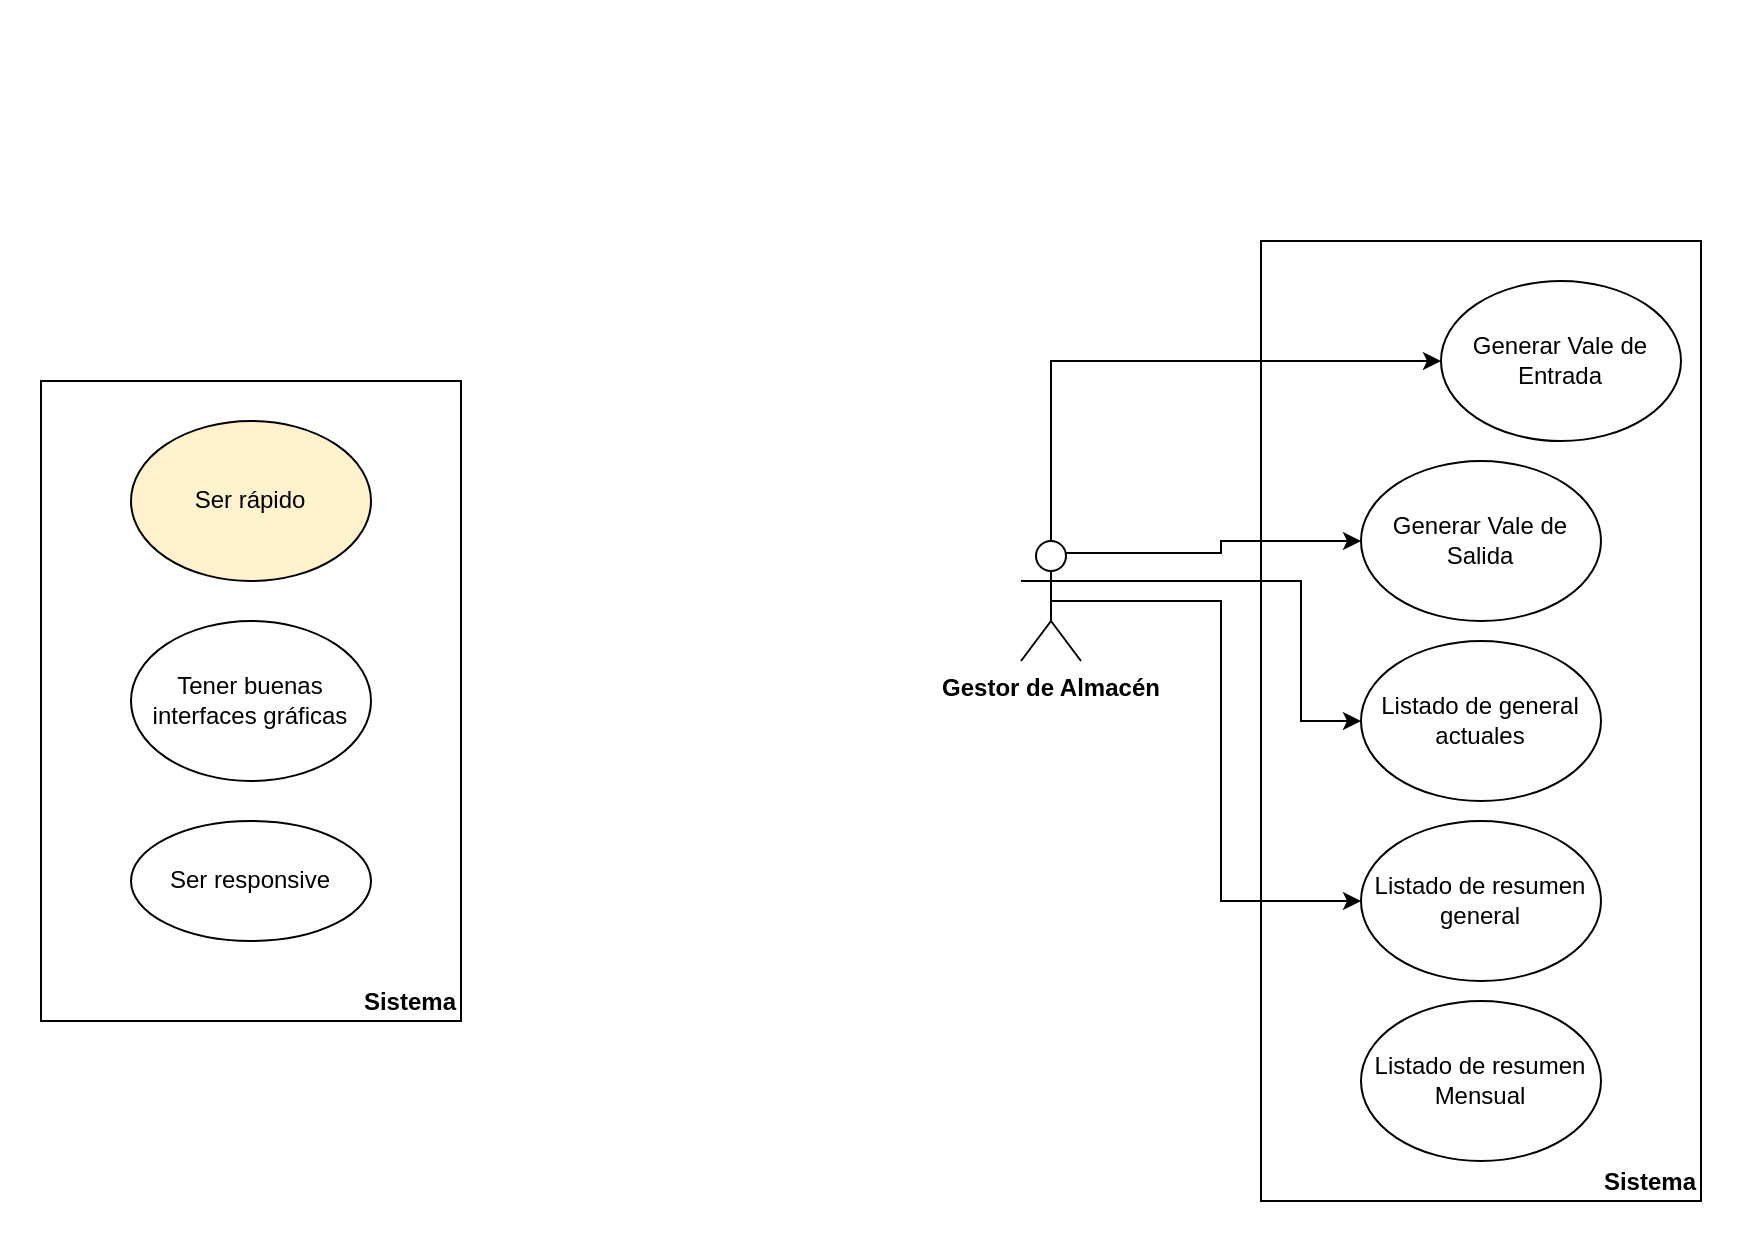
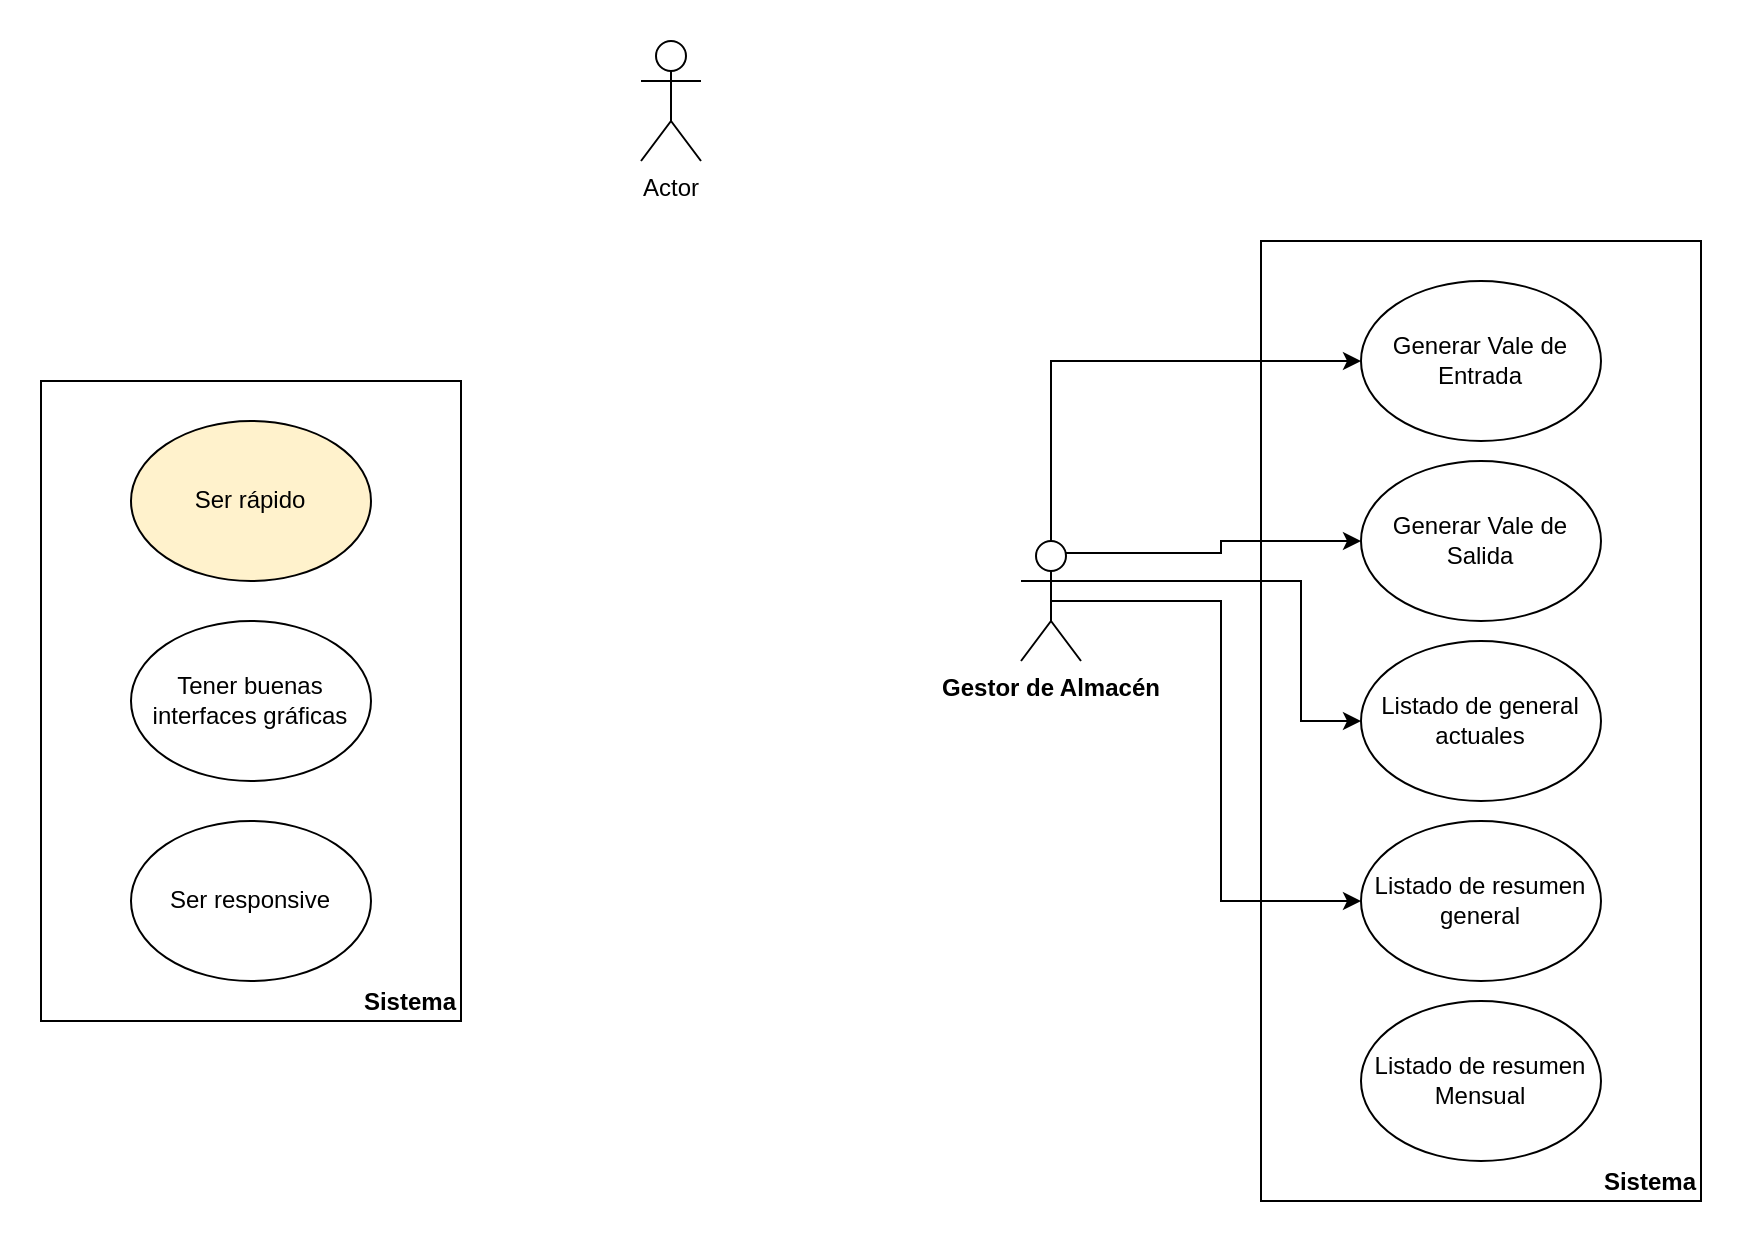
none -> (671, 101)
(1561, 361) -> (1481, 361)
(251, 881) -> (251, 901)
